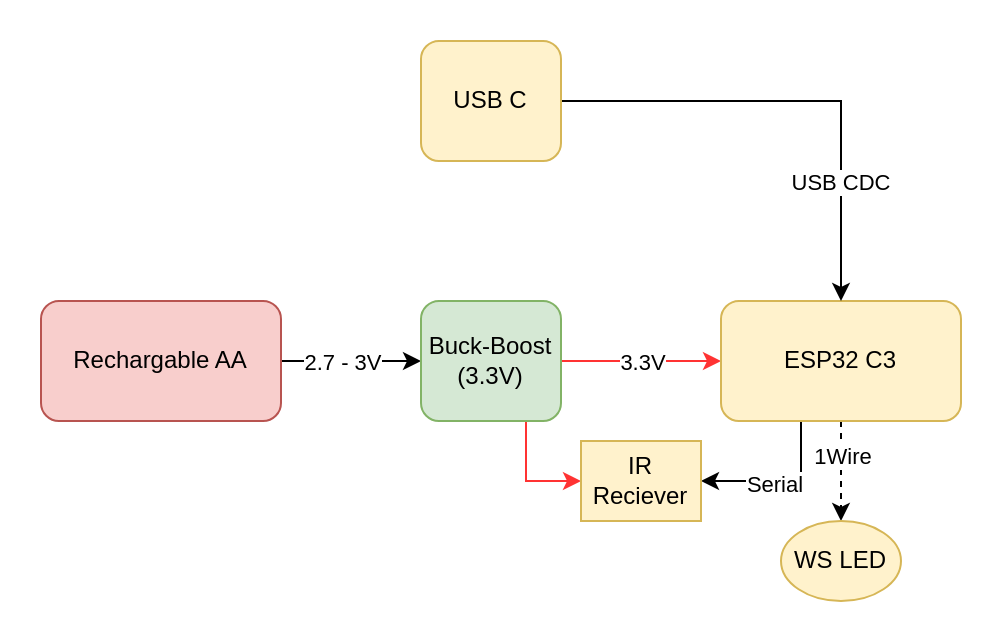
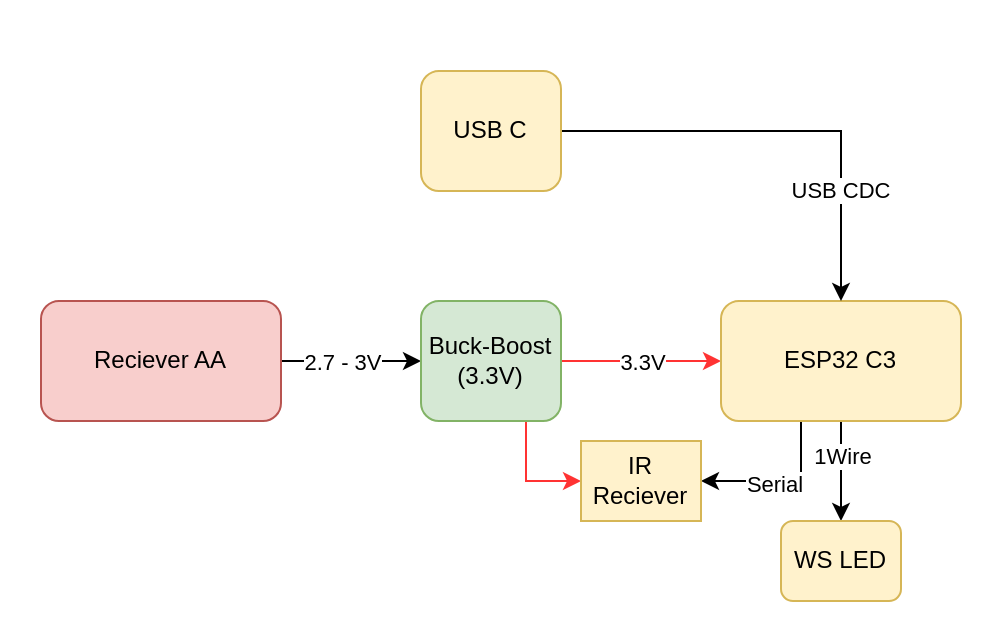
(491, 101) -> (491, 131)
(161, 361) -> (161, 361)
(841, 489) -> (841, 489)
(841, 561) -> (841, 561)
